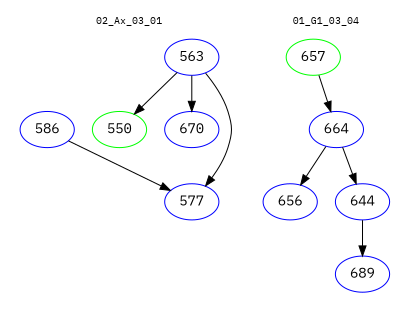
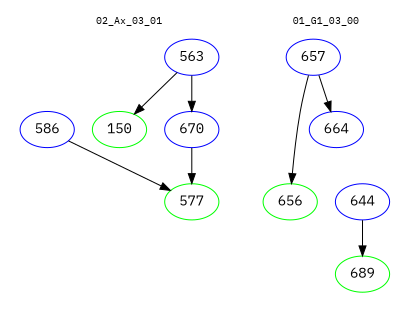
(326, 22) -> (326, 22)
(313, 57) -> (313, 57)
(231, 124) -> (192, 161)
(119, 130) -> (119, 130)
(316, 161) -> (298, 124)
(348, 161) -> none
(192, 202) -> (192, 202)
(290, 202) -> (290, 202)
(363, 274) -> (363, 274)
